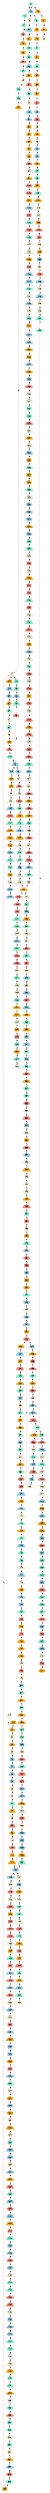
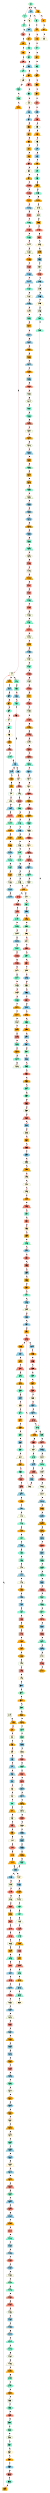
(8, 1722) -> (11, 1718)
